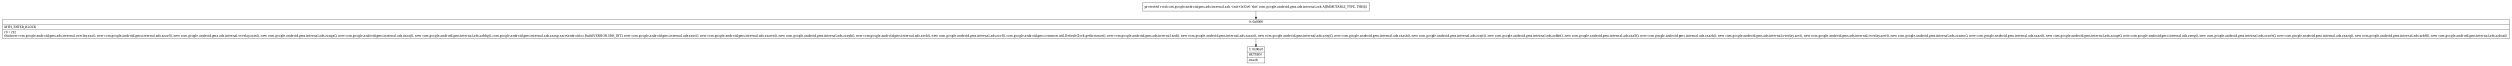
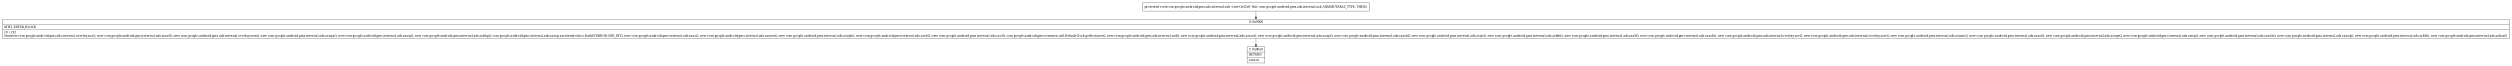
(1253, 60) -> (1254, 60)
